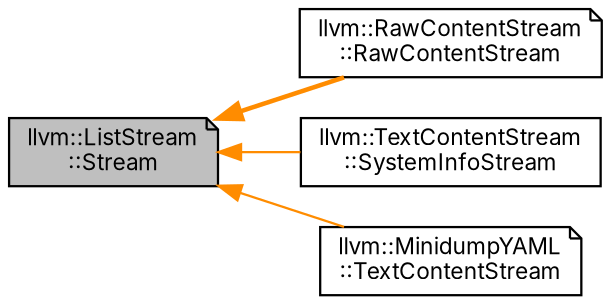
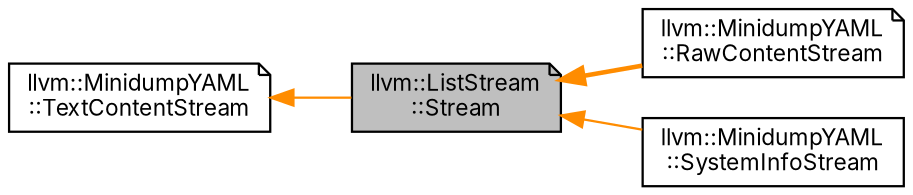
(451, 43) -> (773, 43)
(451, 152) -> (773, 152)
(292, 210) -> (322, 98)
